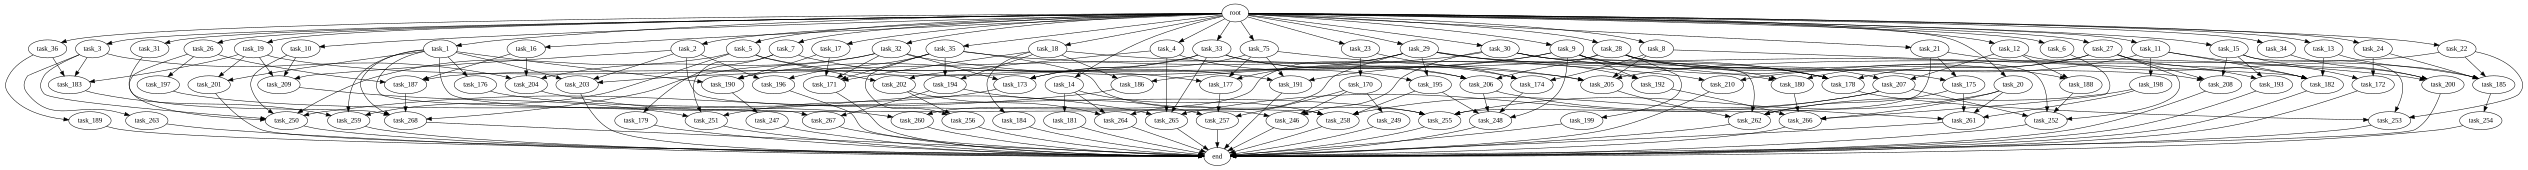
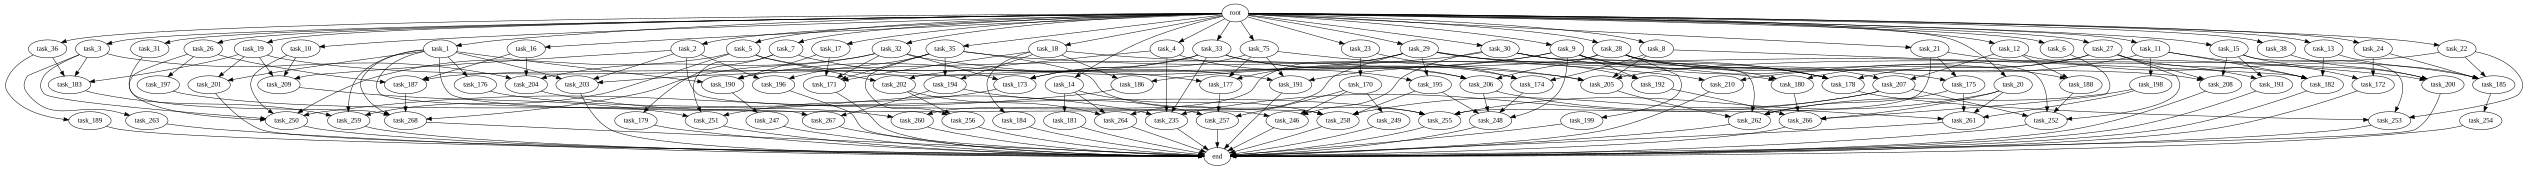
(2276, 49) -> (2276, 49)
(1166, 121) -> (1166, 121)
